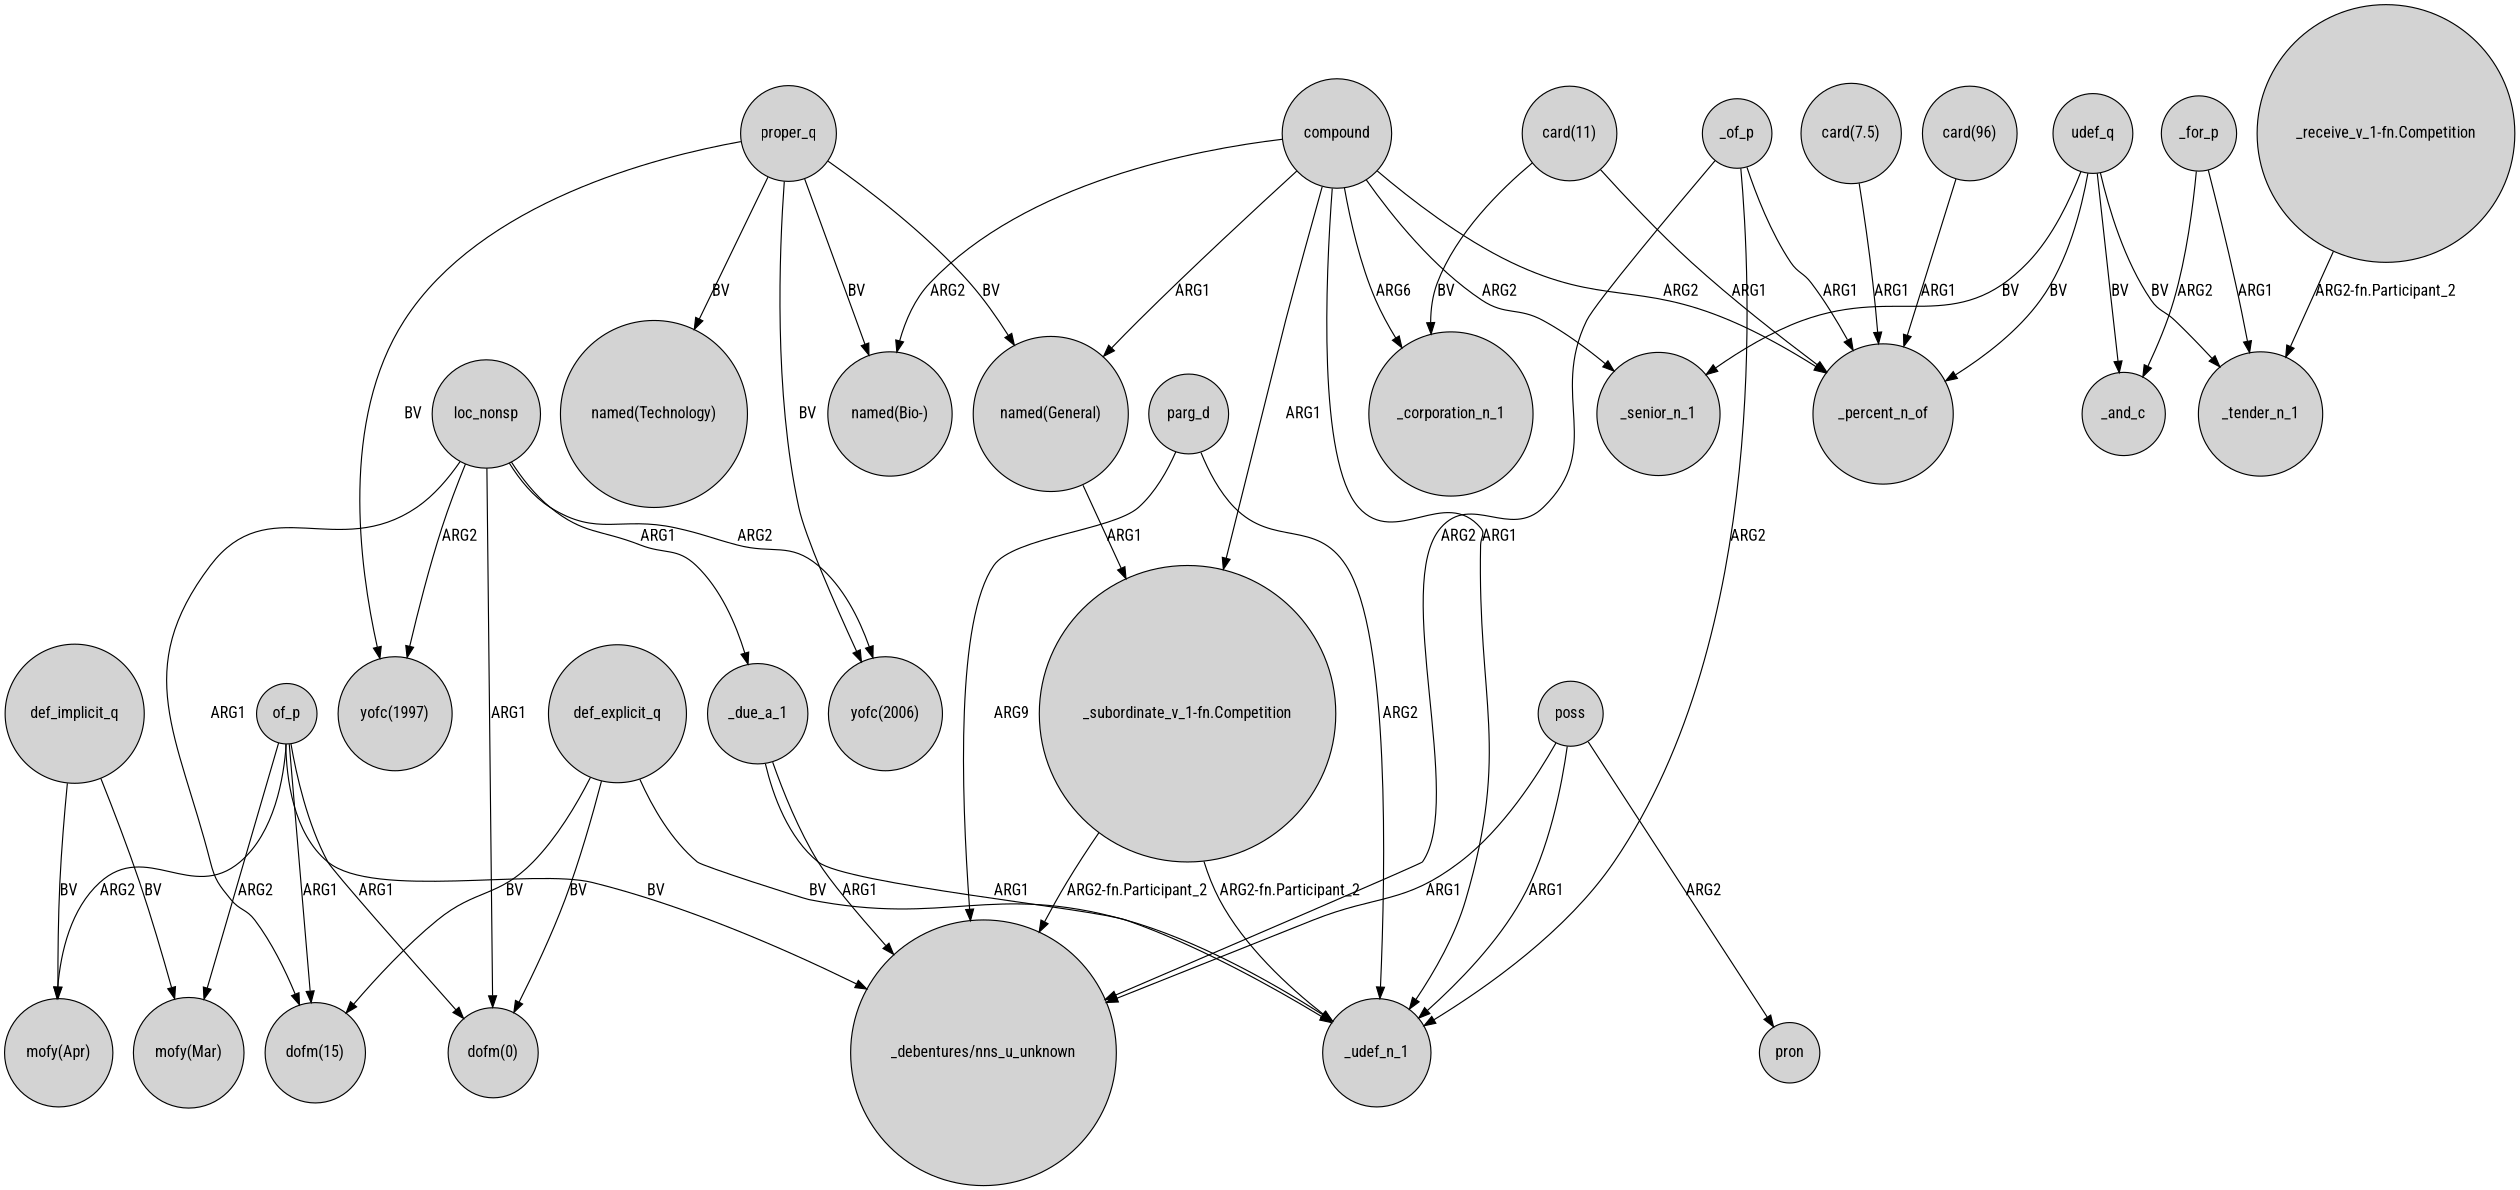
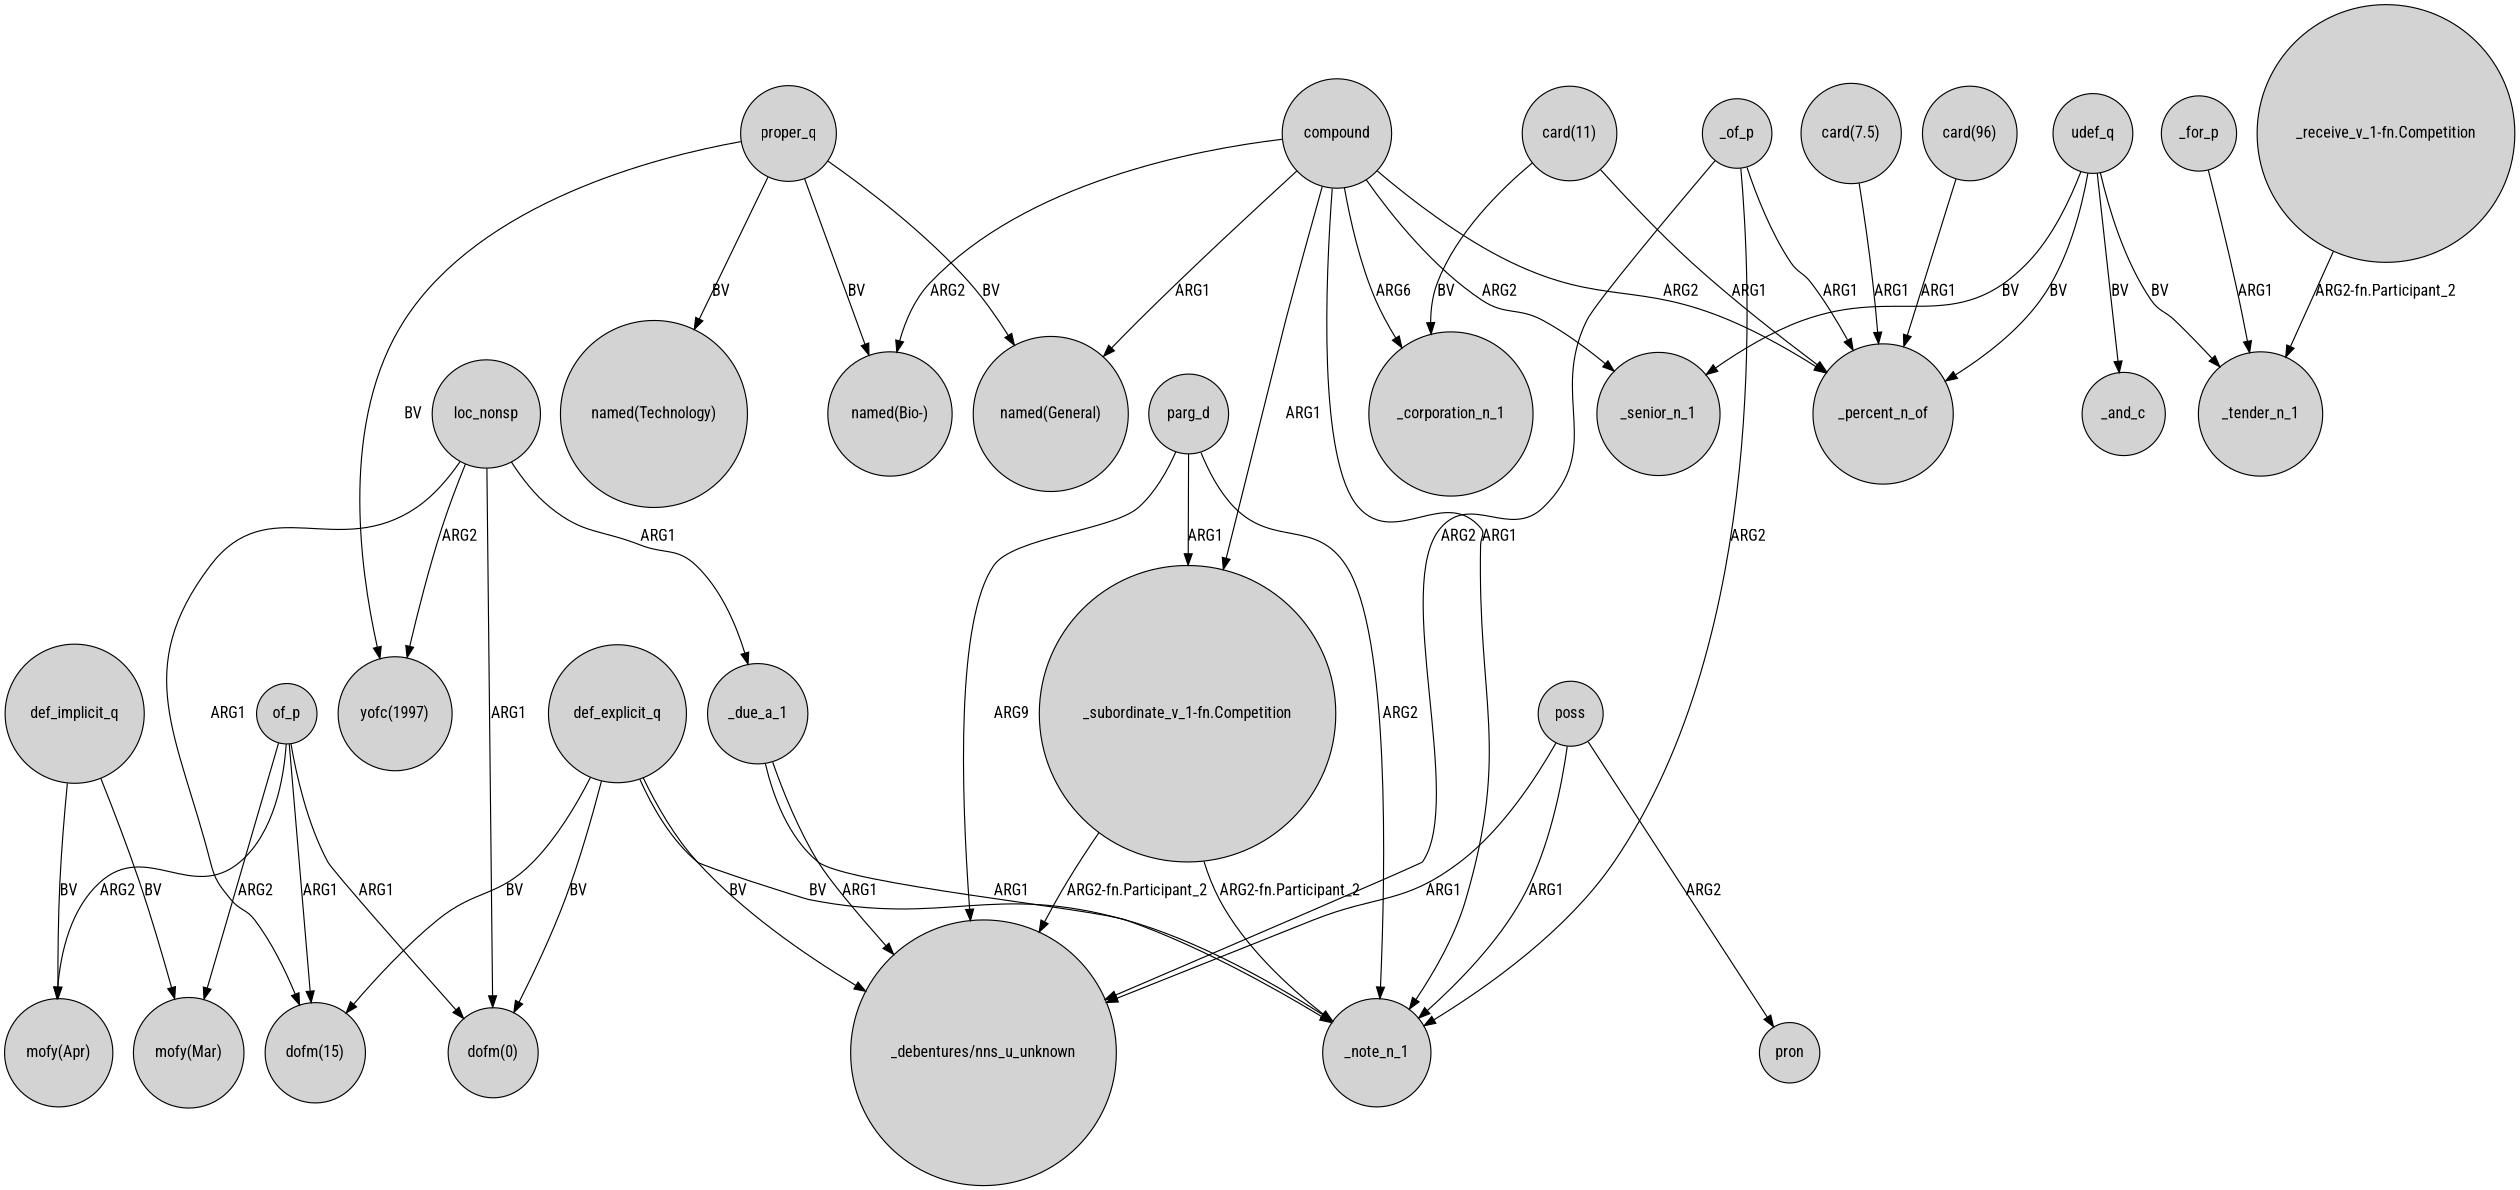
(2181, 271) -> none
(1104, 531) -> (1188, 504)
(885, 714) -> none
(536, 879) -> (733, 897)
(1377, 1053) -> (1377, 1053)
